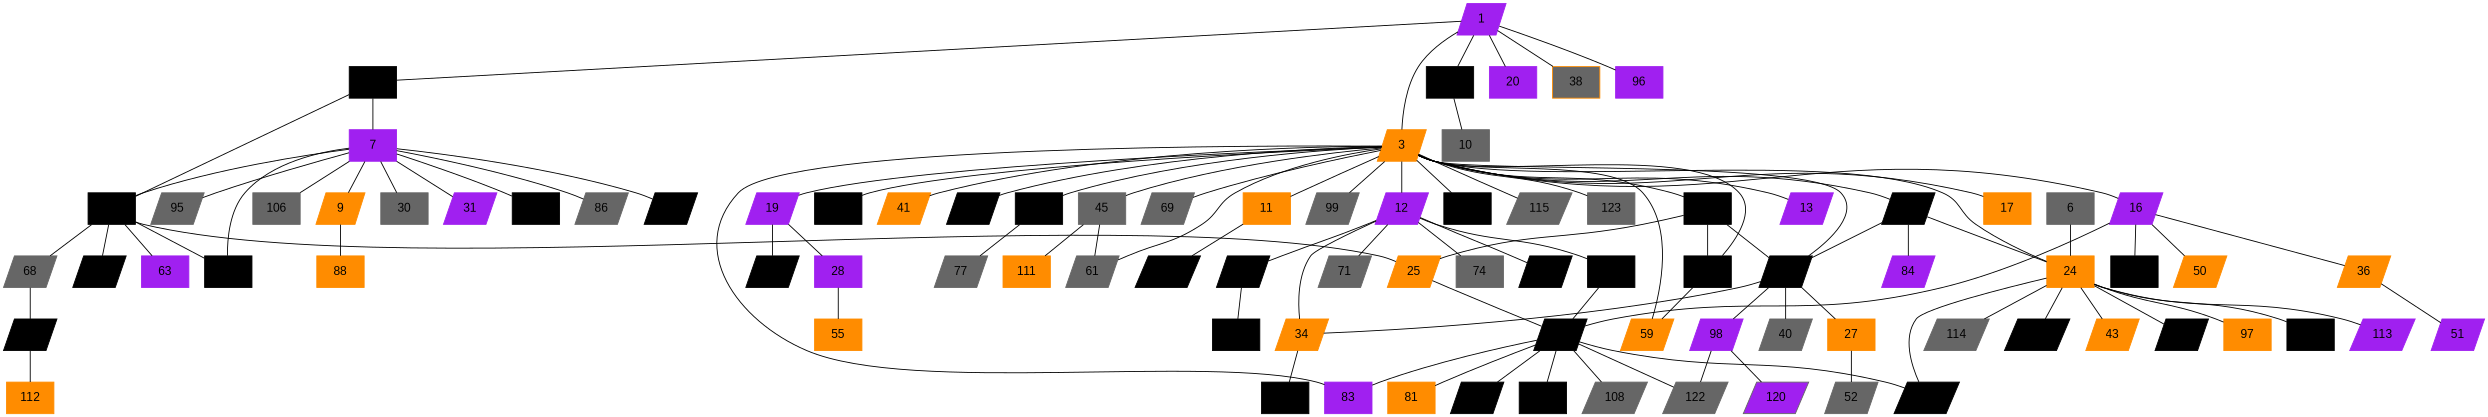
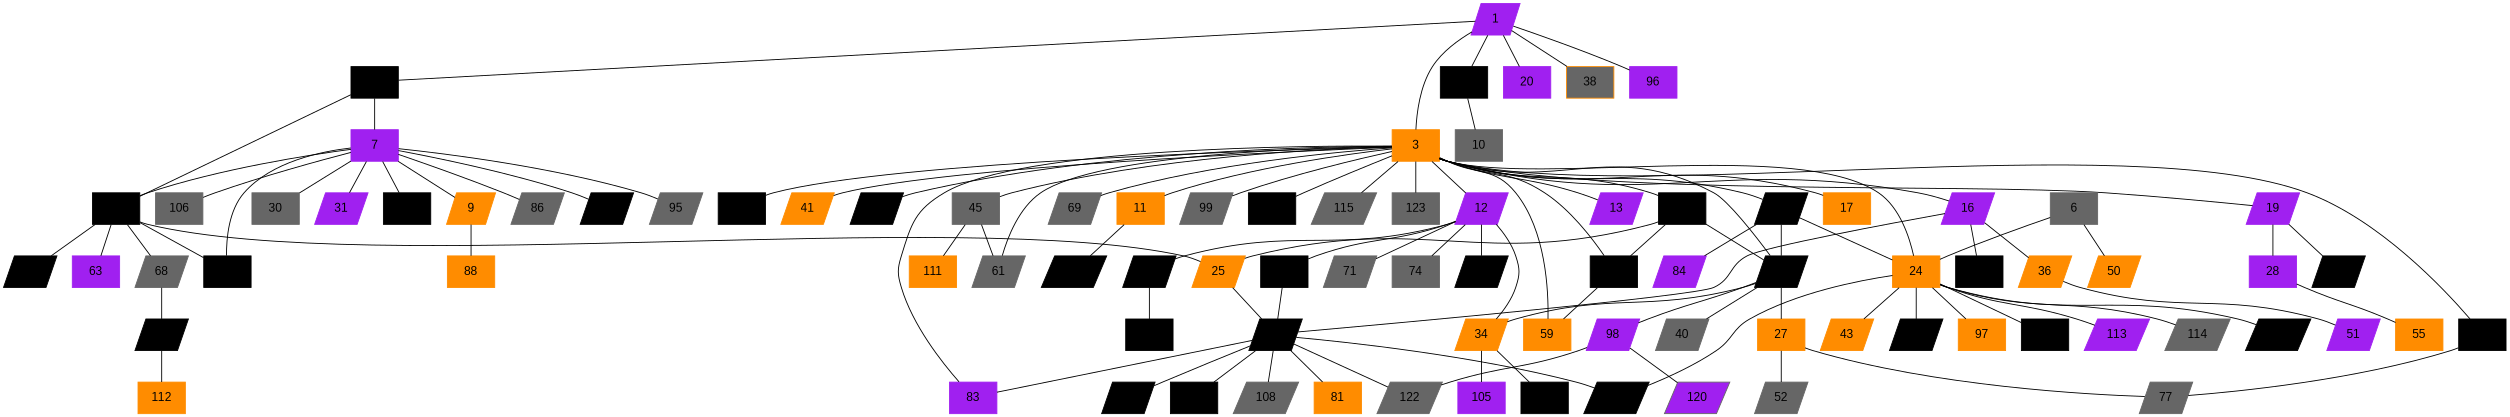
(1402, 145) -> (1416, 145)
(2168, 240) -> (2094, 240)
(1647, 335) -> (1547, 335)
none -> (1973, 382)
none -> (1482, 398)
